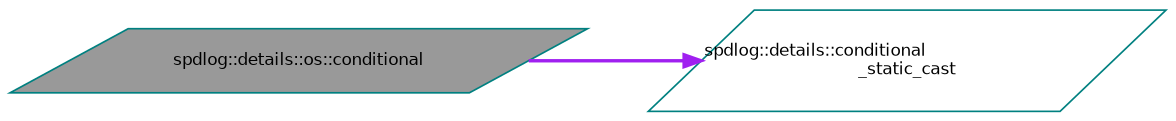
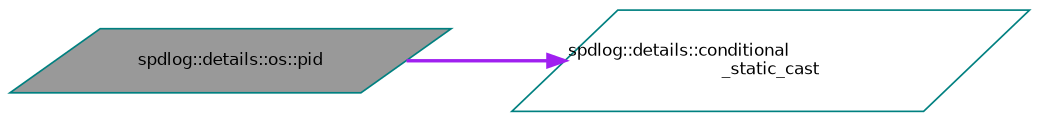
(299, 61) -> (231, 61)
